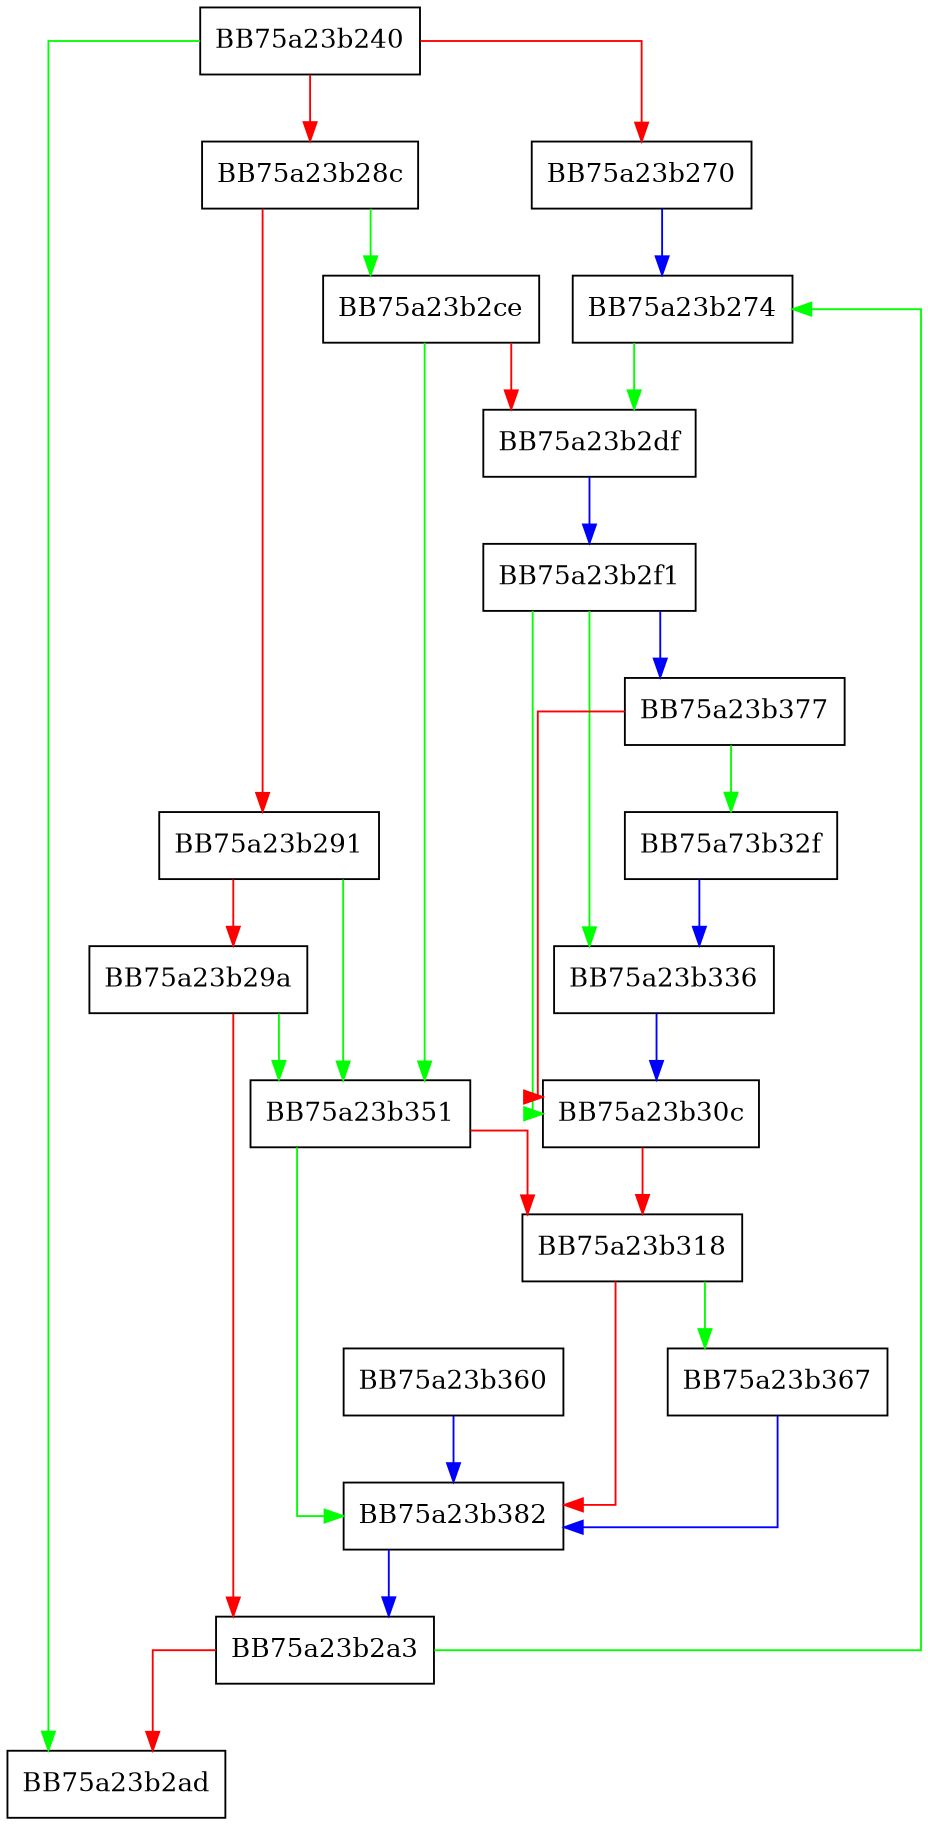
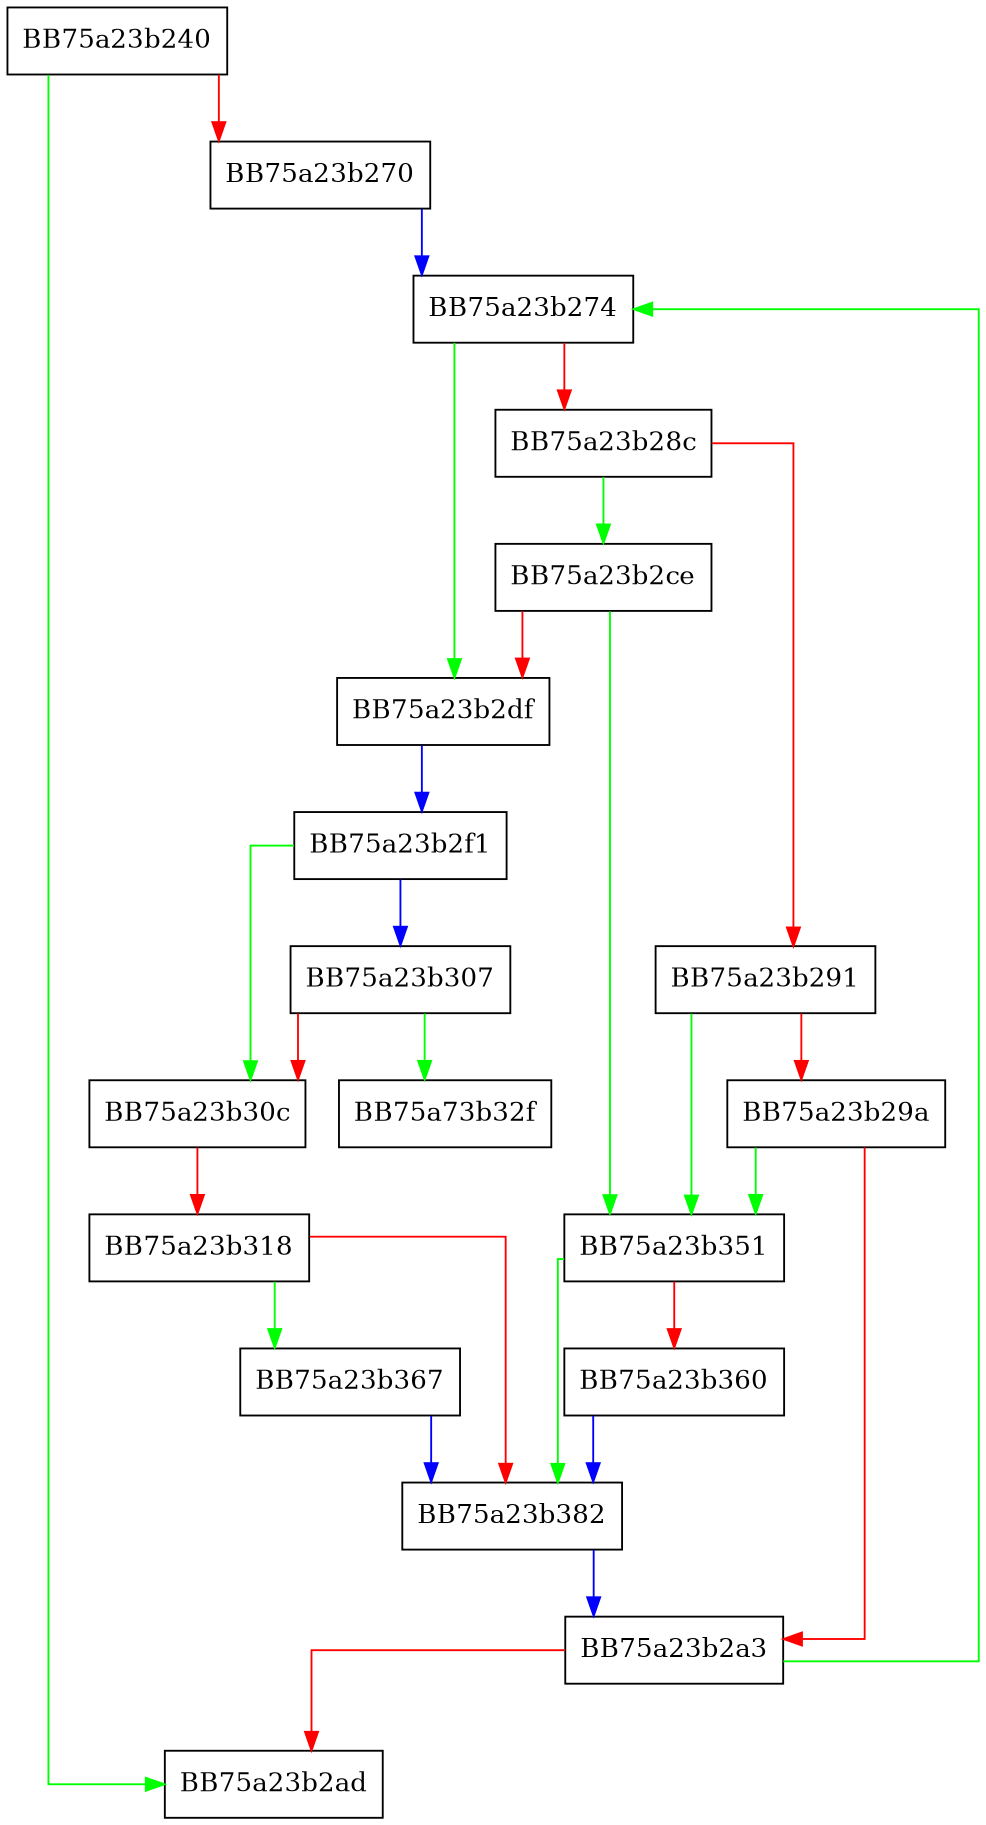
(310, 98) -> (564, 367)
(735, 711) -> (400, 980)
(664, 980) -> none
(528, 1134) -> (674, 1305)
